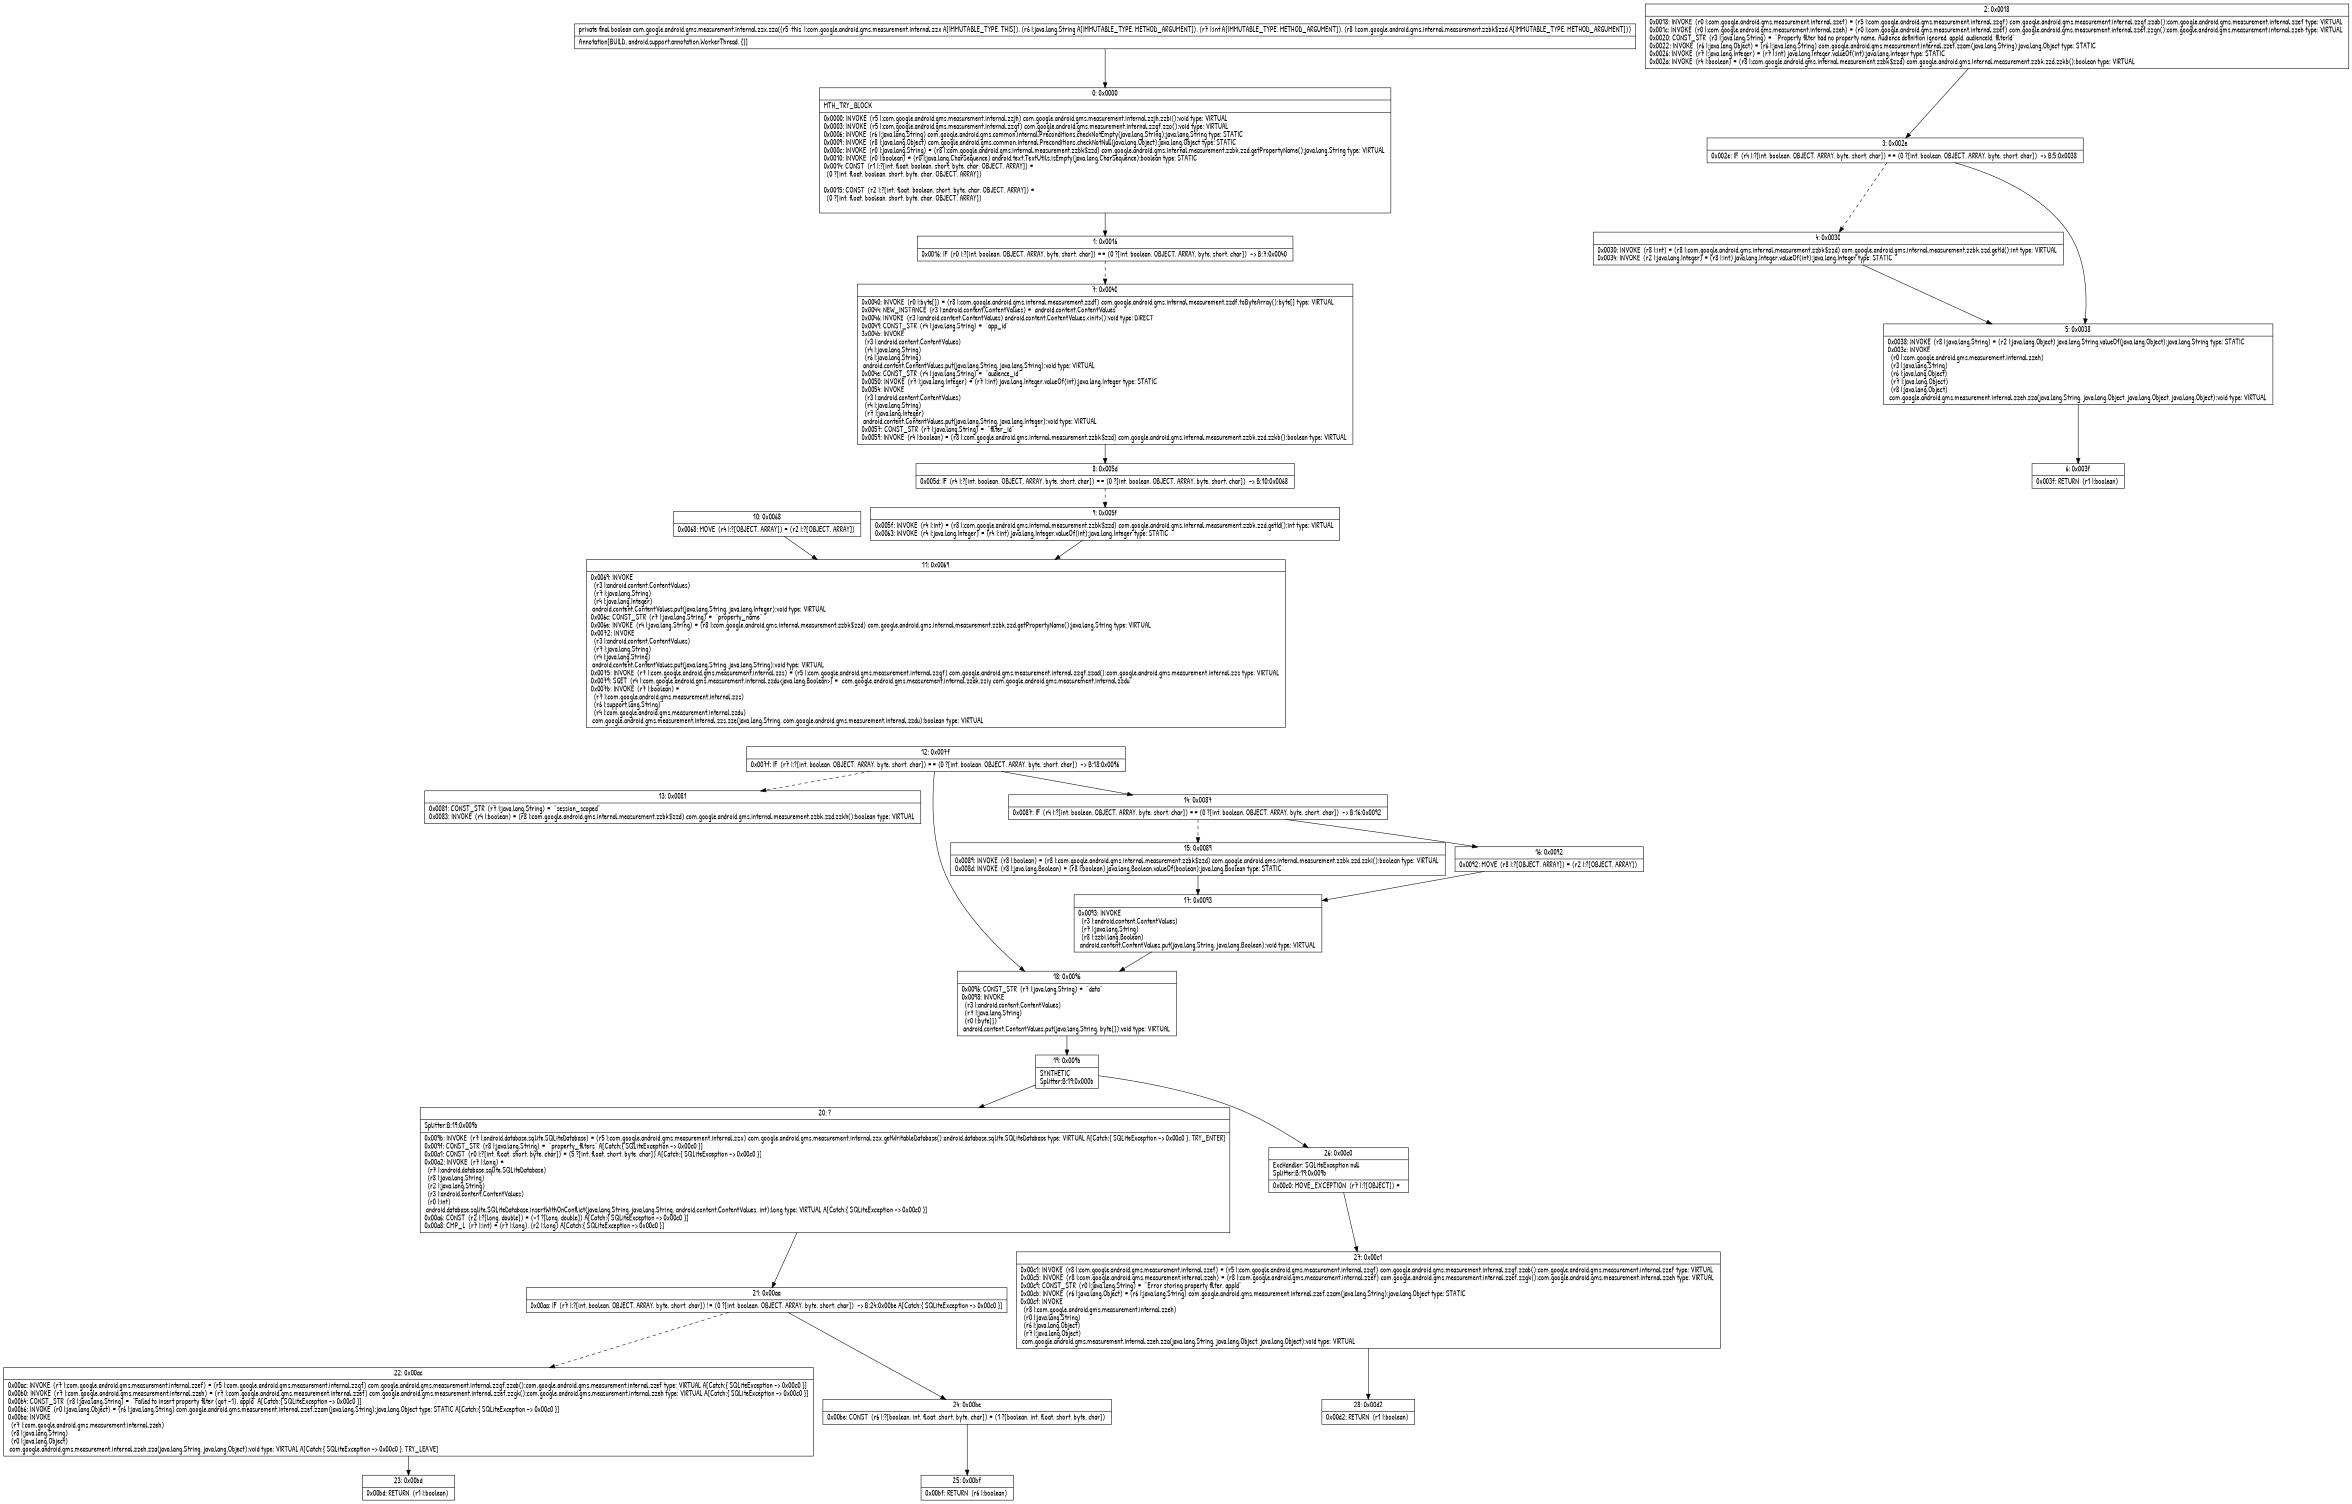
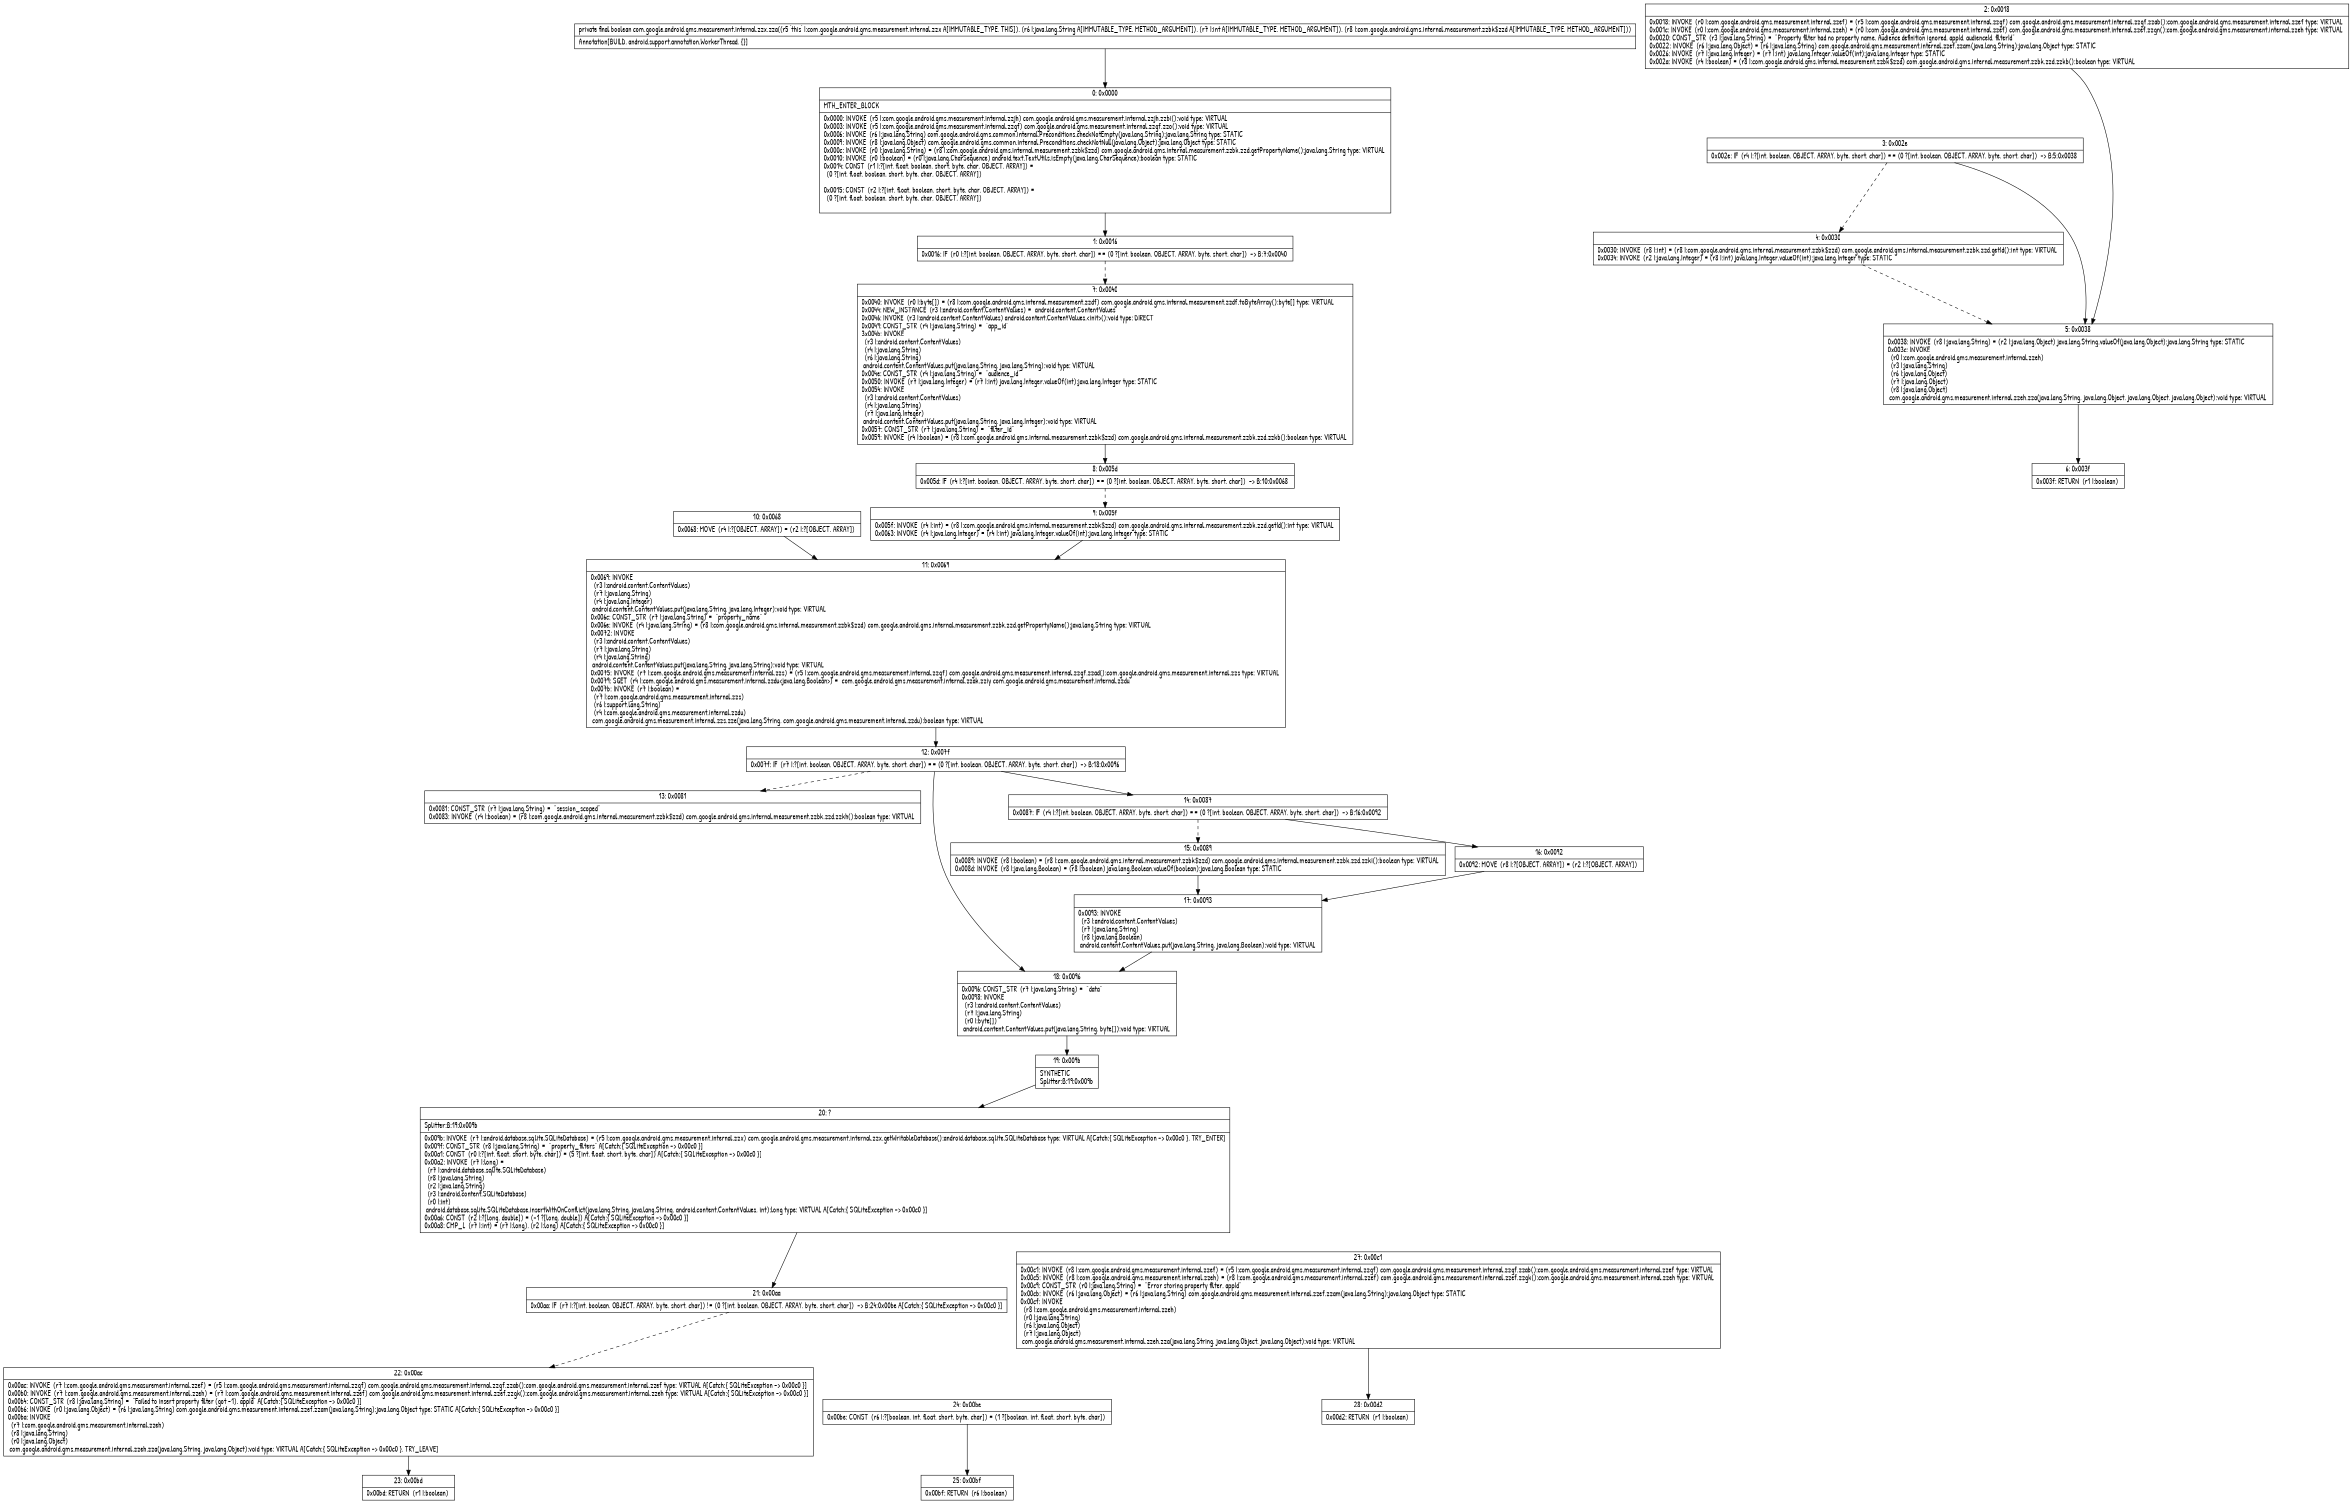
(1939, 101) -> (2113, 189)
(848, 106) -> (852, 106)
(1925, 293) -> (1925, 293)
none -> (936, 735)
(1111, 937) -> (1110, 937)
(1067, 1082) -> (1067, 1082)
(1339, 1170) -> none
(474, 1194) -> (476, 1194)
(865, 1355) -> none
